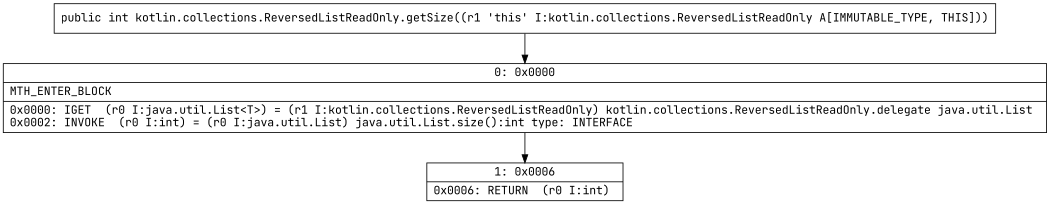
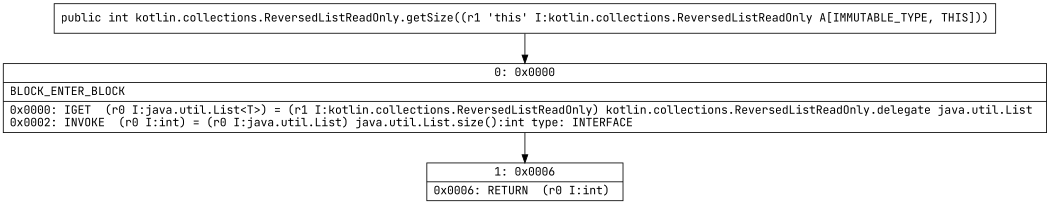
(61, 92) -> (68, 92)
